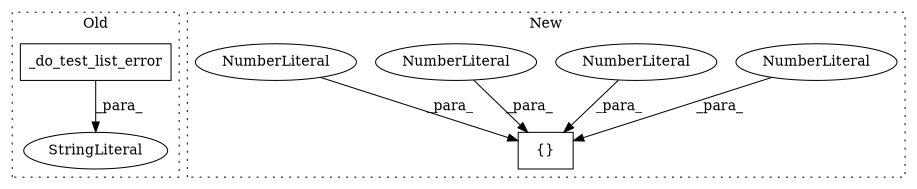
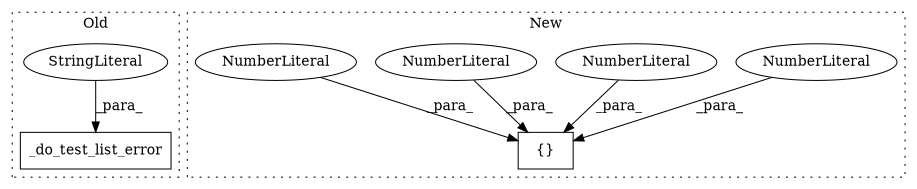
(96, 101) -> (96, 101)
